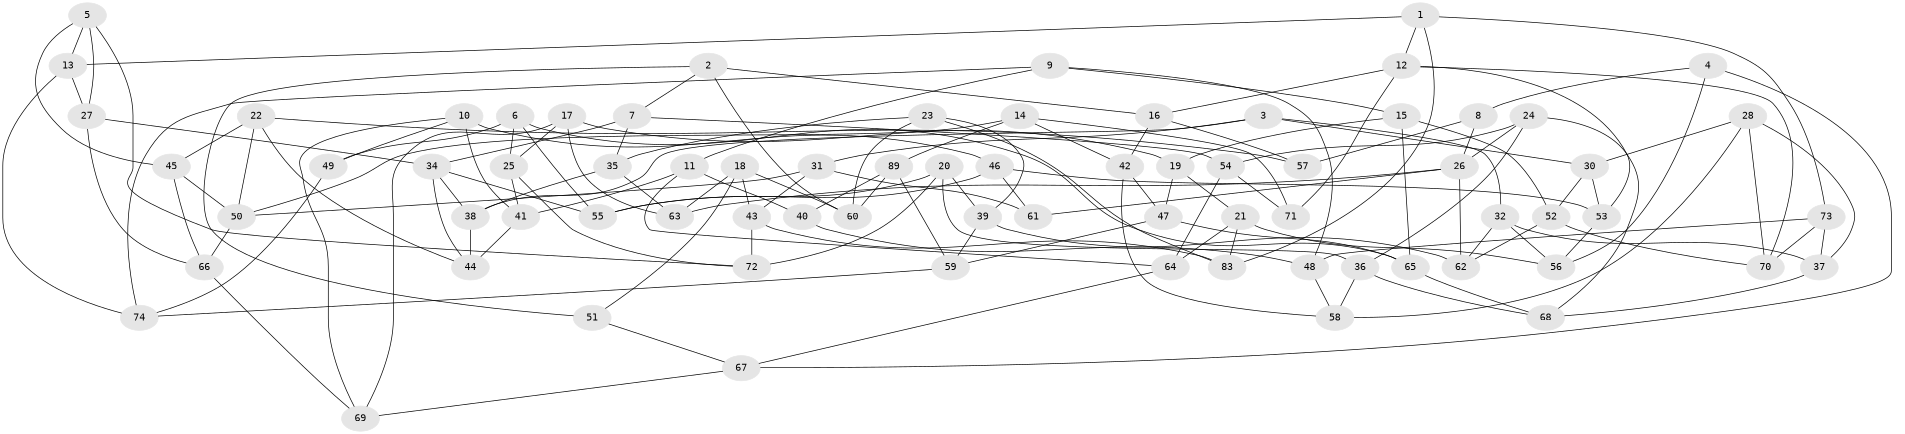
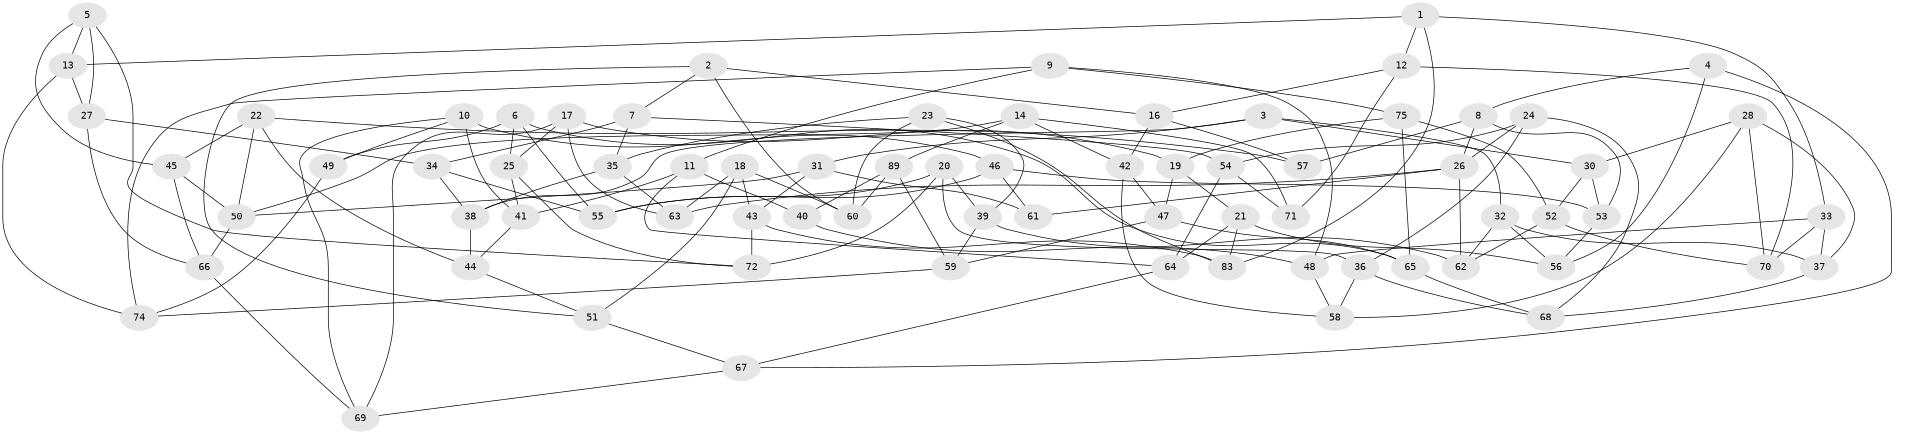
(1562, 96) -> (1584, 134)
(1401, 116) -> (1401, 116)
(1826, 217) -> (1826, 217)
(442, 220) -> (527, 291)
